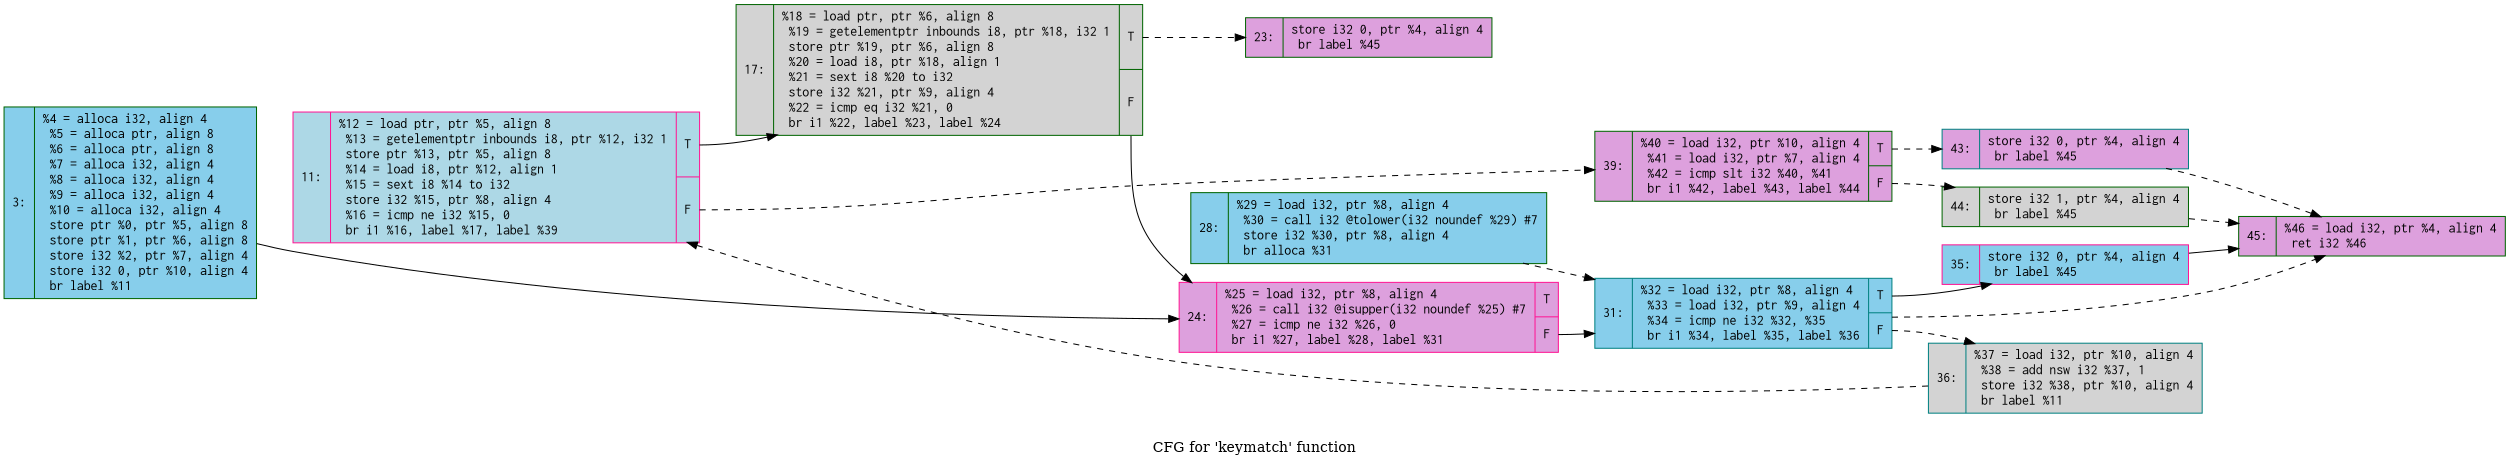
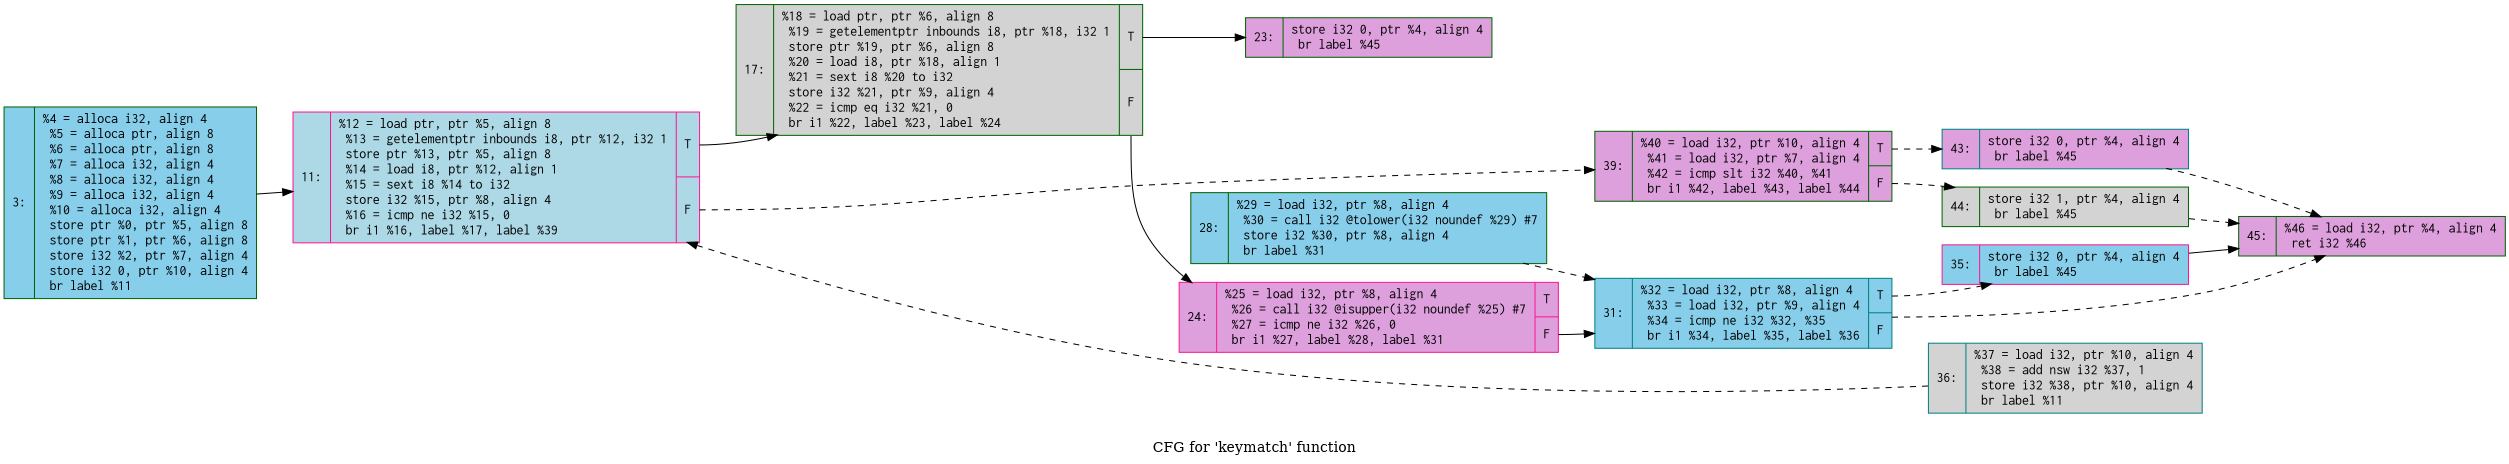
(1189, 38) -> (1189, 38)
(1285, 250) -> (1281, 250)
(1937, 293) -> (1937, 293)
(711, 301) -> (270, 193)
(1929, 333) -> none
